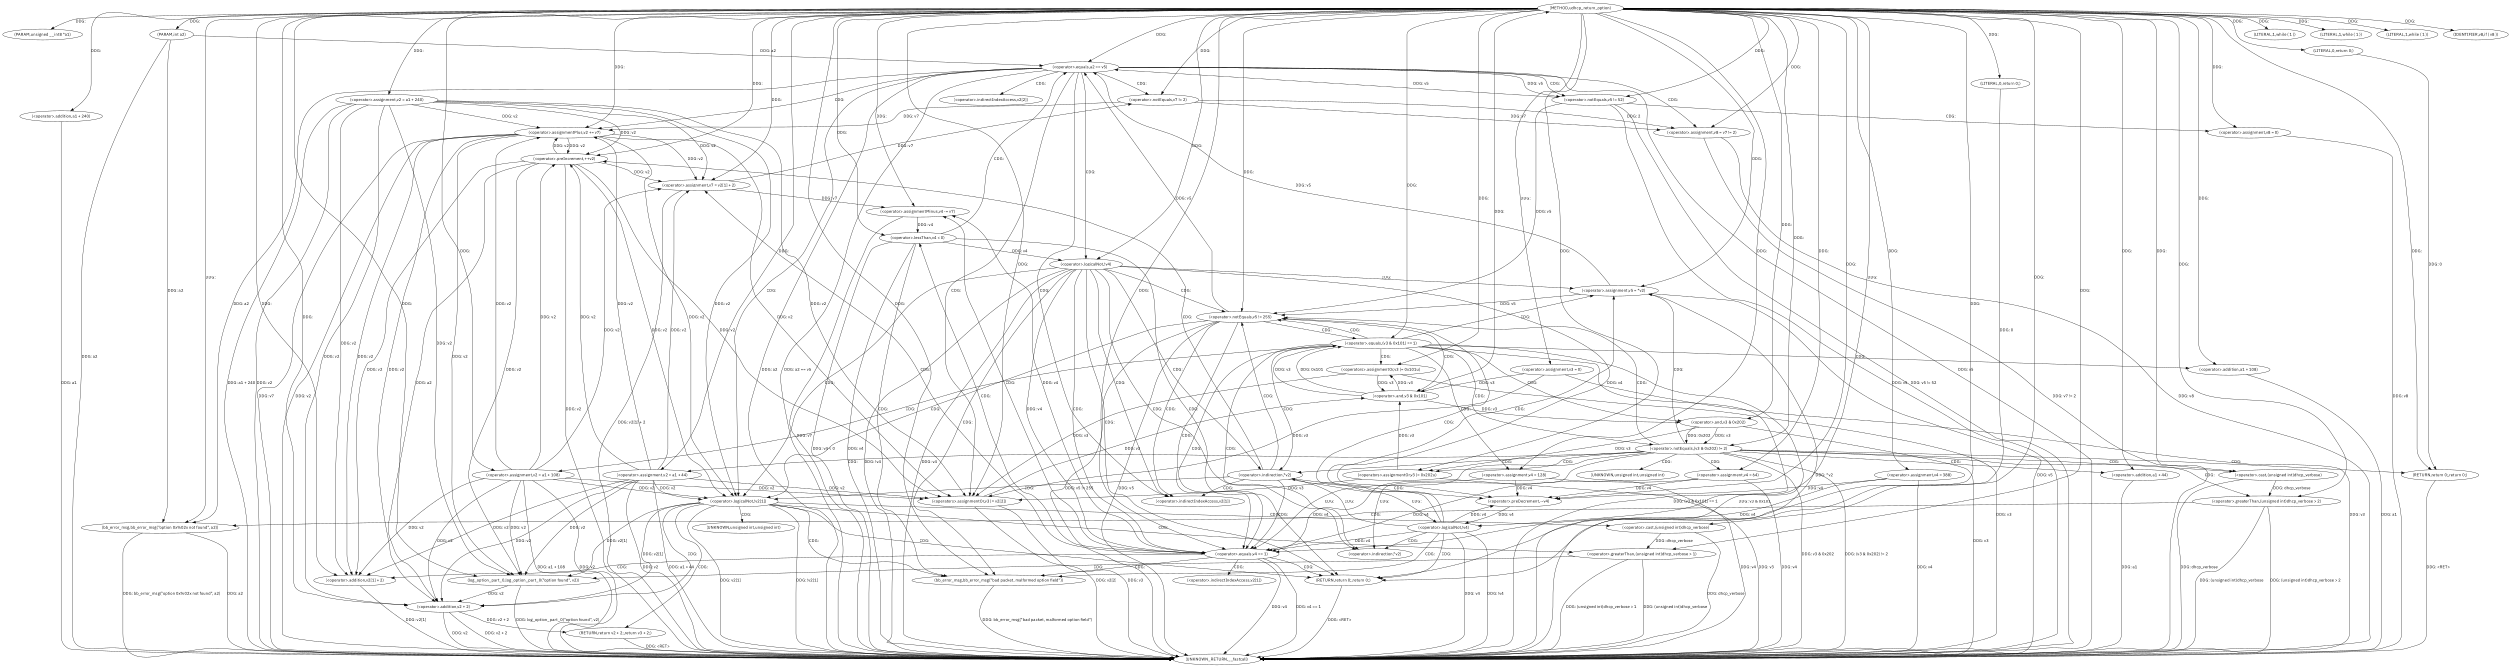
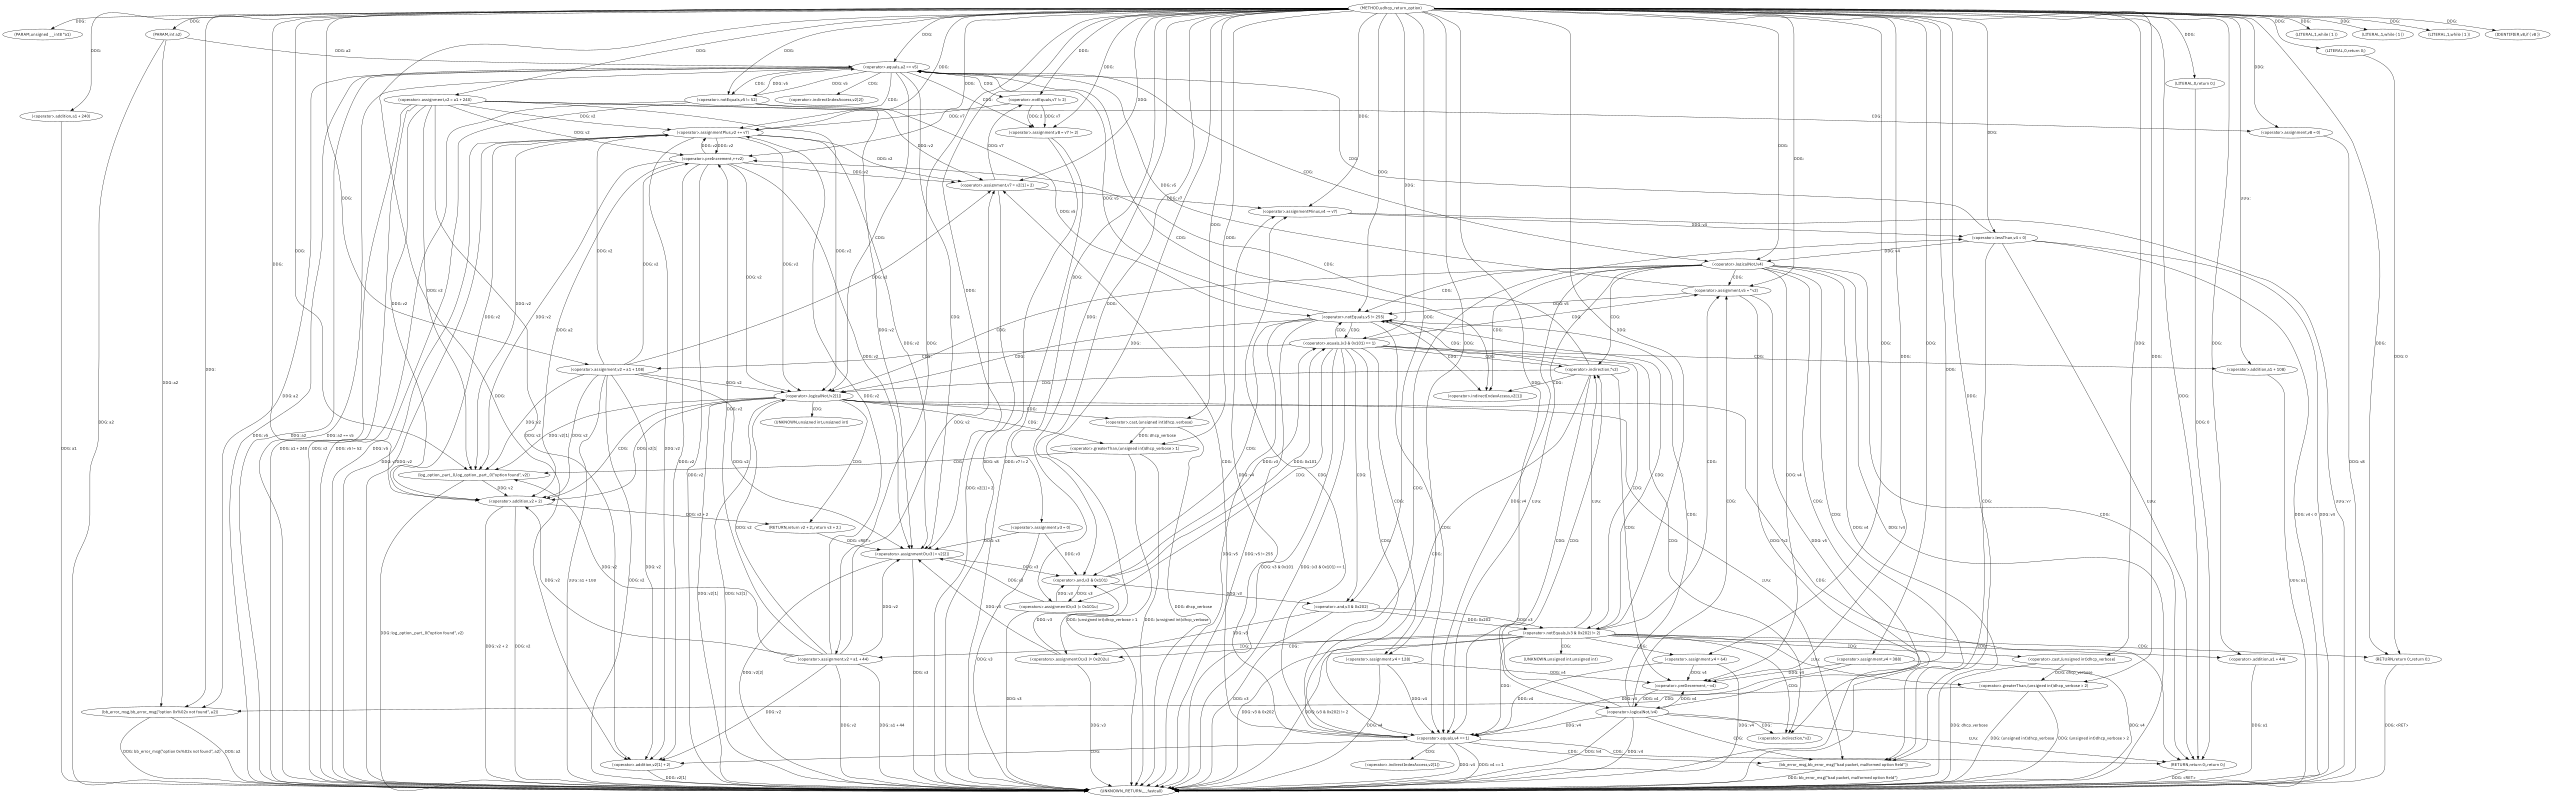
(1494, 208) -> (1149, 243)
(896, 656) -> (847, 543)
